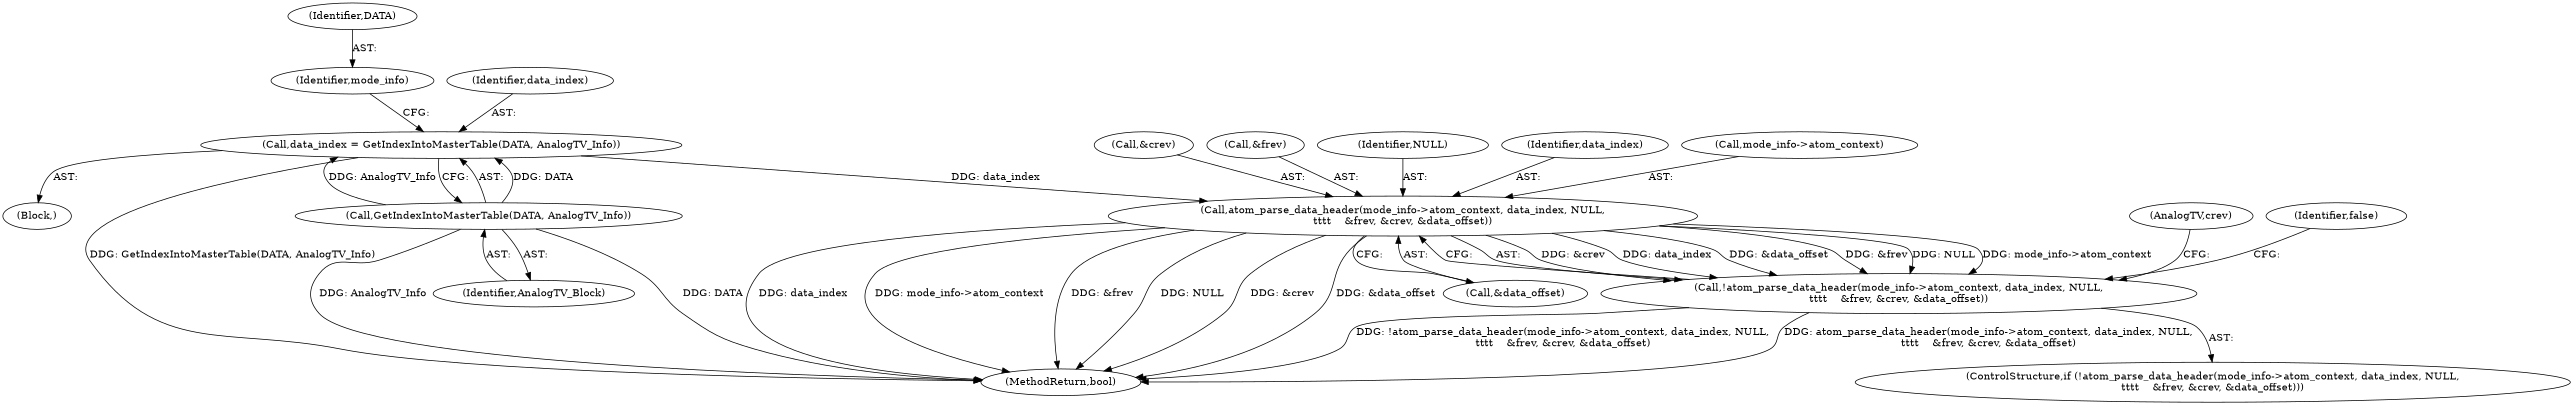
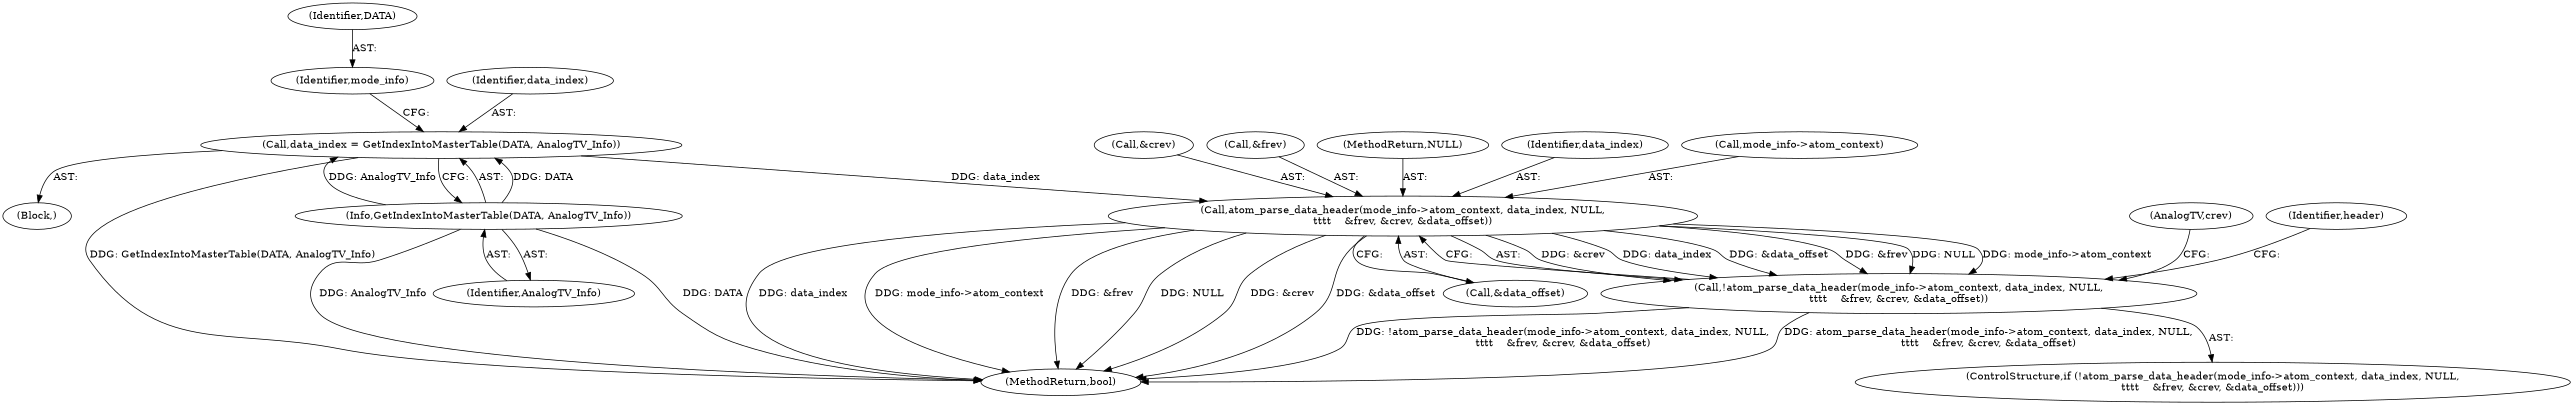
(1403, 145) -> (1403, 145)
(489, 216) -> (489, 216)
(2336, 216) -> (2336, 216)
(534, 294) -> (534, 294)
